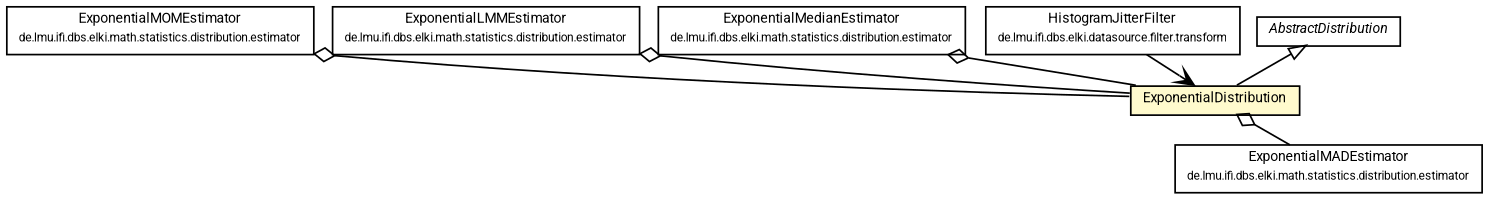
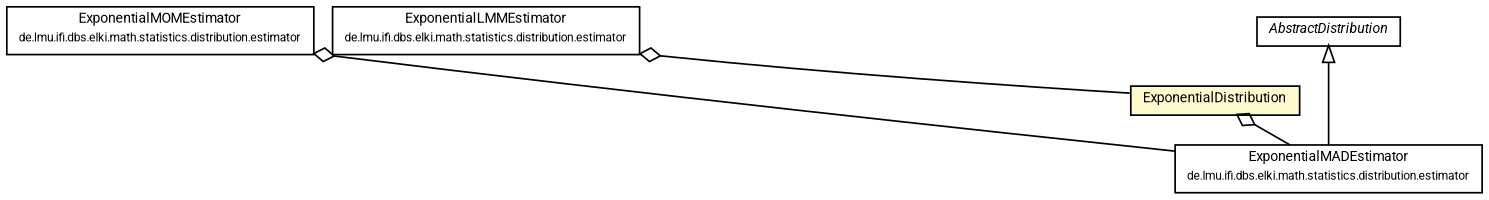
(812, 31) -> none
(1112, 31) -> none
(1264, 70) -> (1329, 104)
(732, 82) -> (755, 105)
